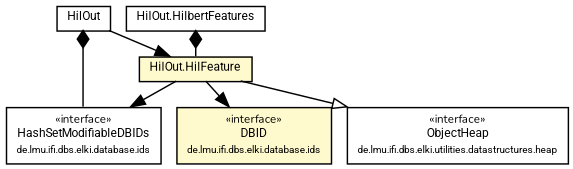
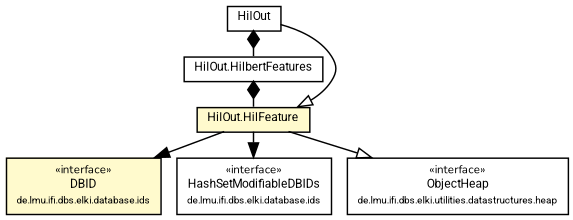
(133, 40) -> (329, 54)
(83, 77) -> (254, 52)
